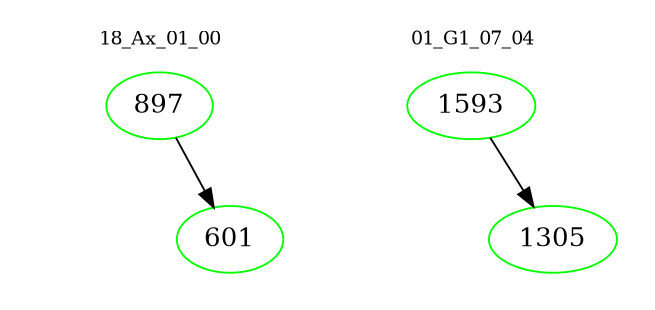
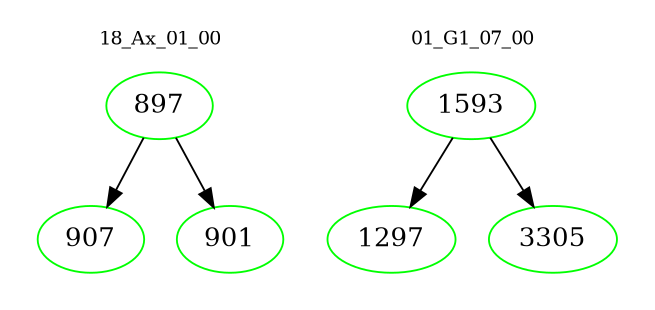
(473, 40) -> (473, 40)
none -> (91, 239)
(230, 239) -> (230, 239)
none -> (392, 239)
(553, 239) -> (553, 239)
